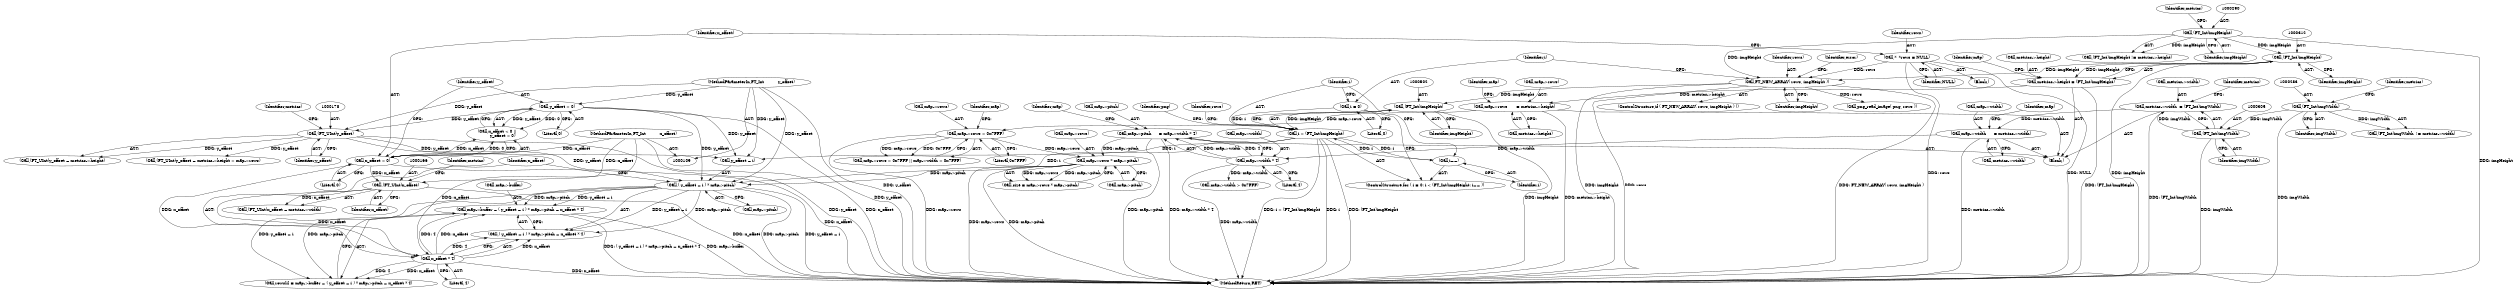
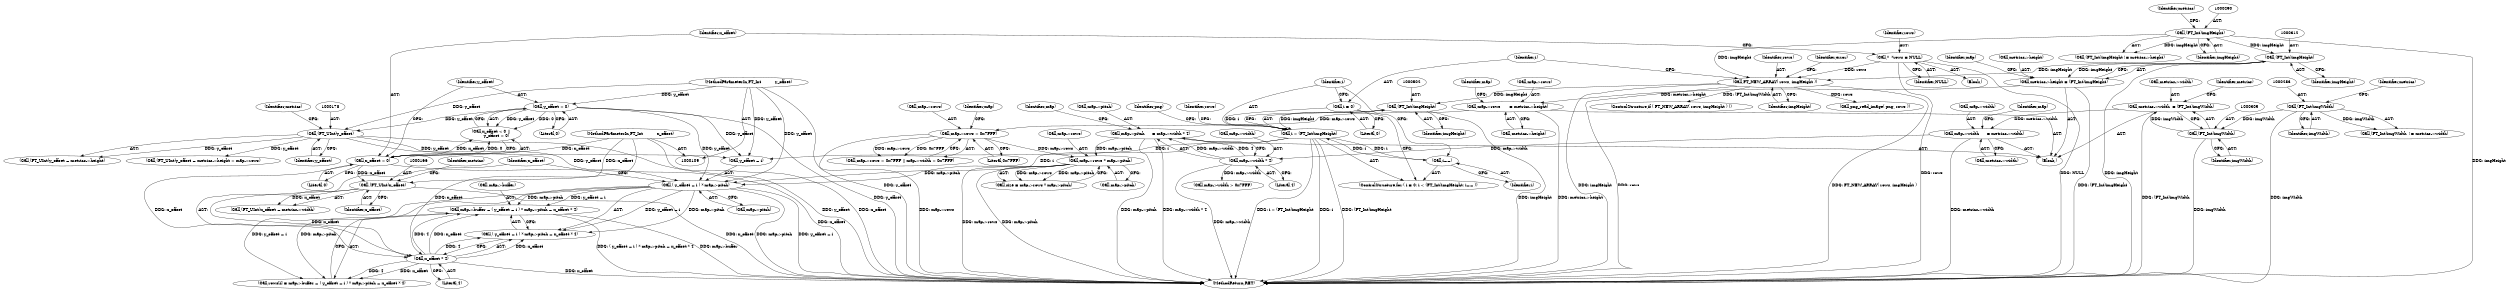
(1744, 95) -> (1747, 95)
